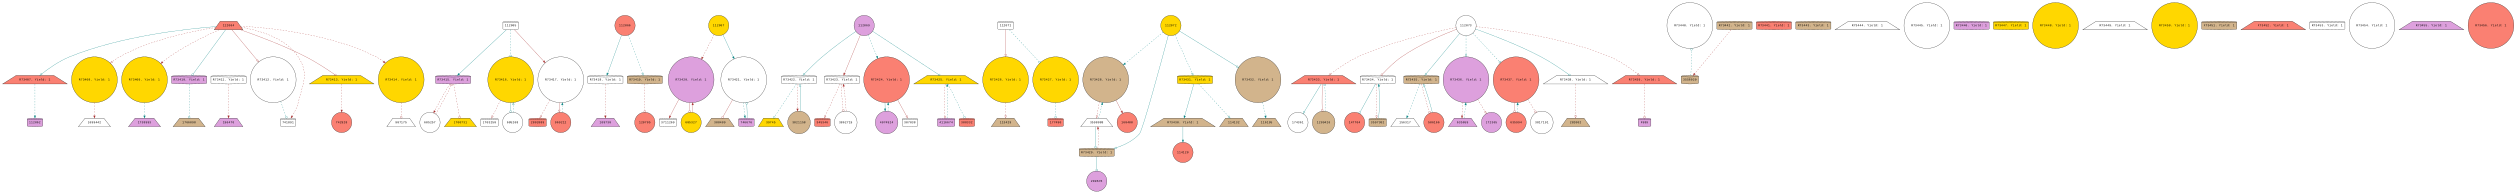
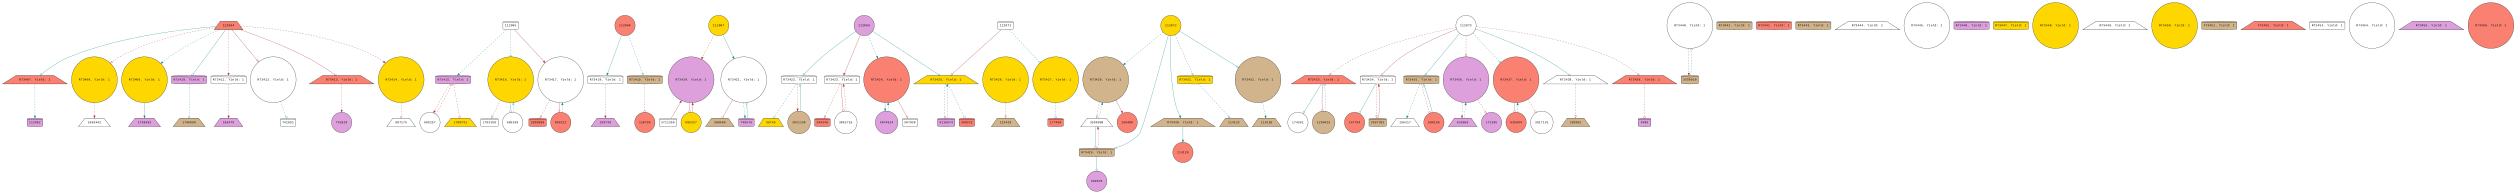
(1006, 42) -> (977, 52)
(190, 44) -> (190, 44)
(1466, 45) -> (1466, 45)
(483, 52) -> (483, 52)
(1713, 52) -> (1688, 61)
(297, 56) -> (229, 51)
(342, 80) -> (342, 80)
(842, 97) -> (842, 97)
(1189, 100) -> (1171, 76)
(1379, 102) -> (1379, 102)
(674, 108) -> (676, 110)
(144, 109) -> (144, 109)
(342, 122) -> (342, 122)
